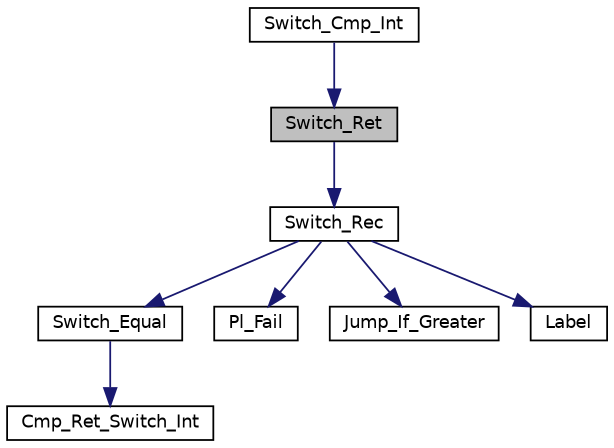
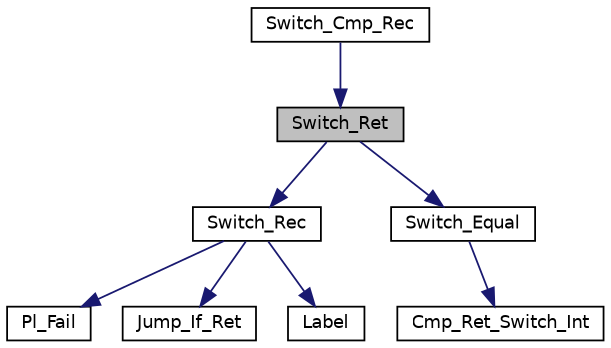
(334, 25) -> (340, 25)
(231, 270) -> (394, 169)
(414, 324) -> (189, 324)
